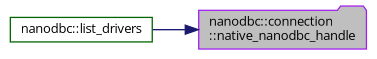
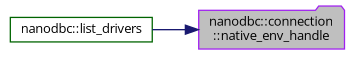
(283, 30) -> (272, 30)
